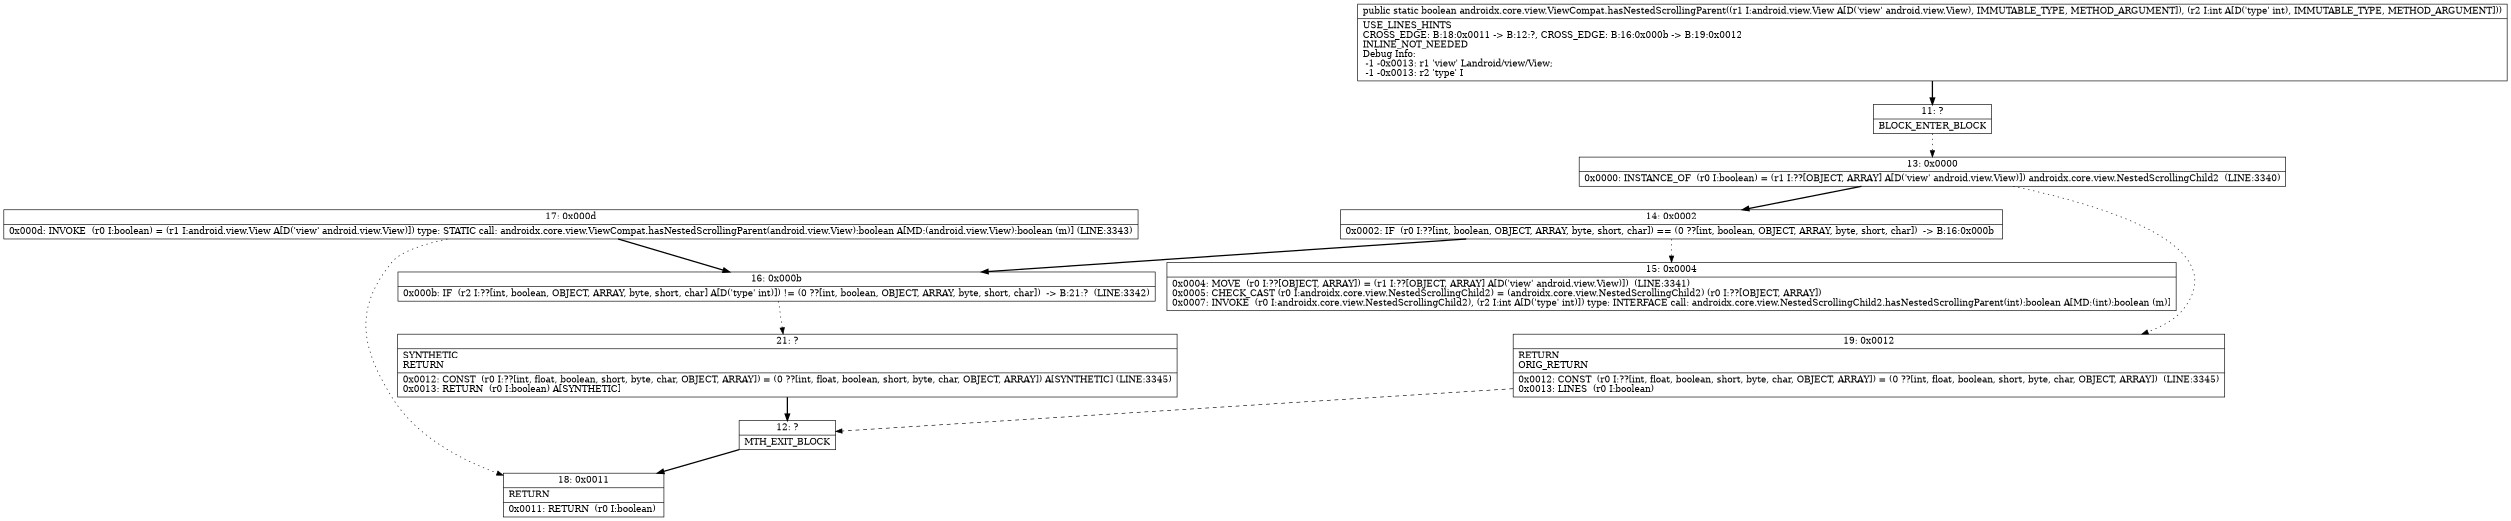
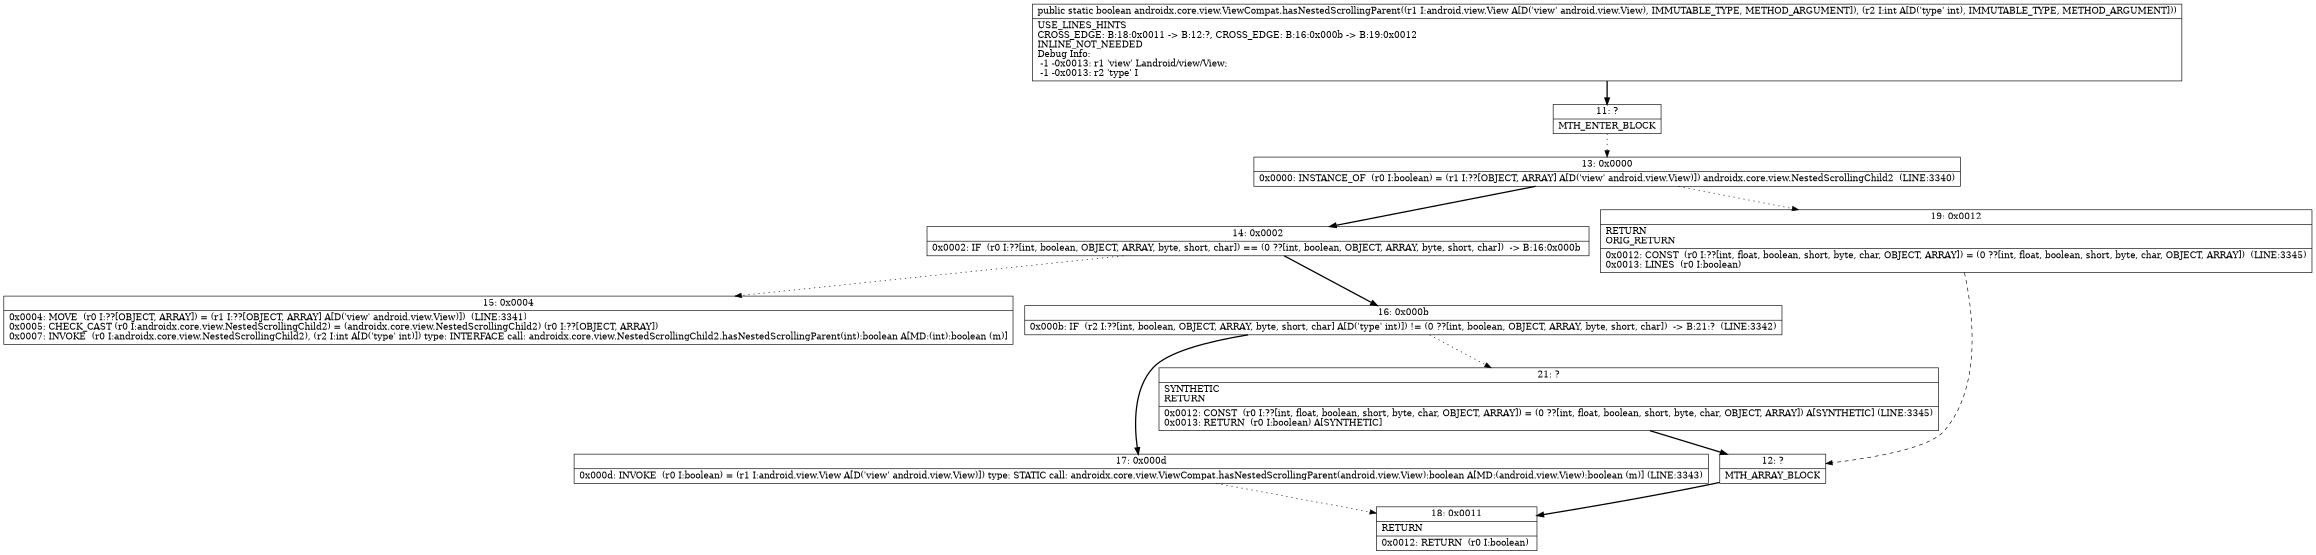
(1932, 126) -> (1607, 126)
(671, 255) -> (1160, 362)
(787, 442) -> (1773, 476)
(584, 509) -> (1457, 543)
